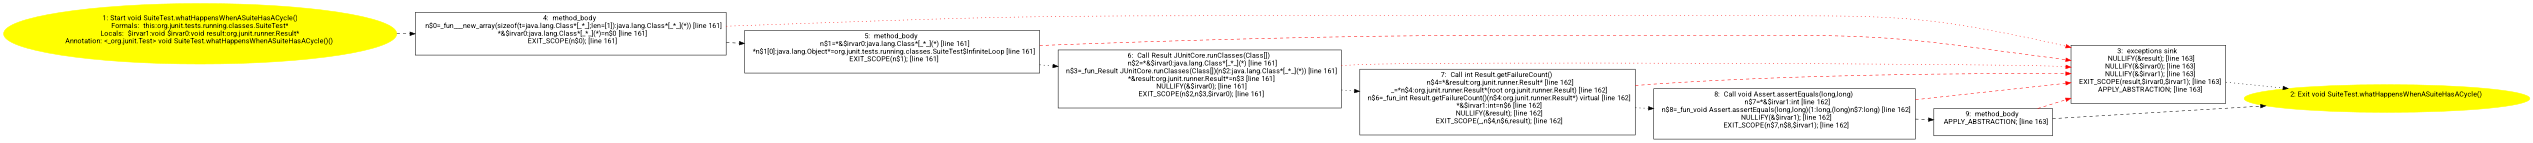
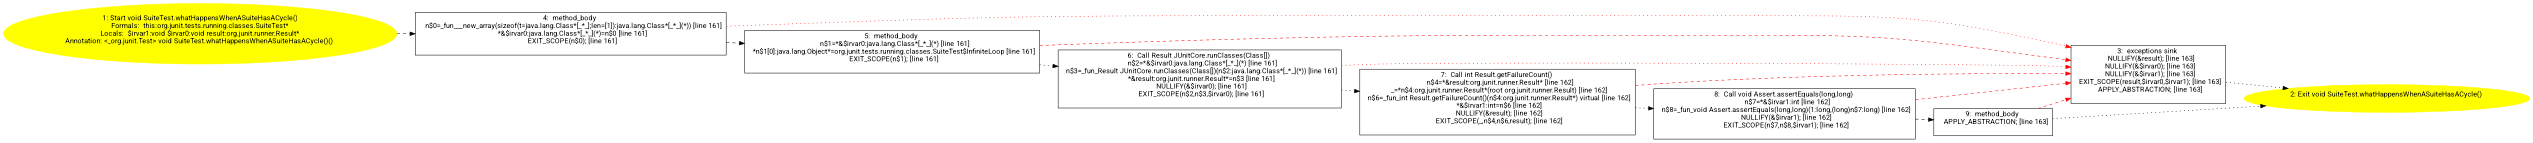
(2157, 112) -> (2157, 112)
